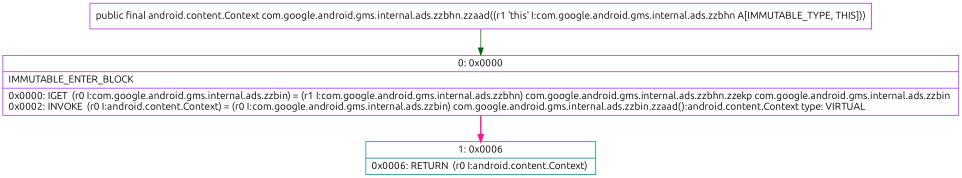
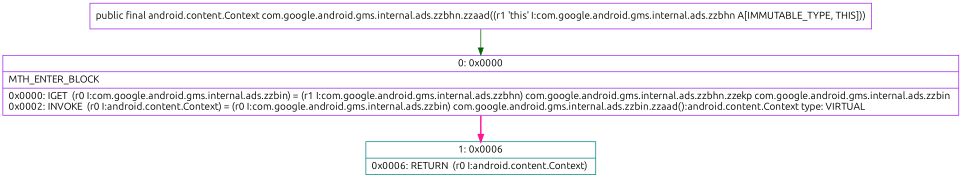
(71, 80) -> (54, 80)
